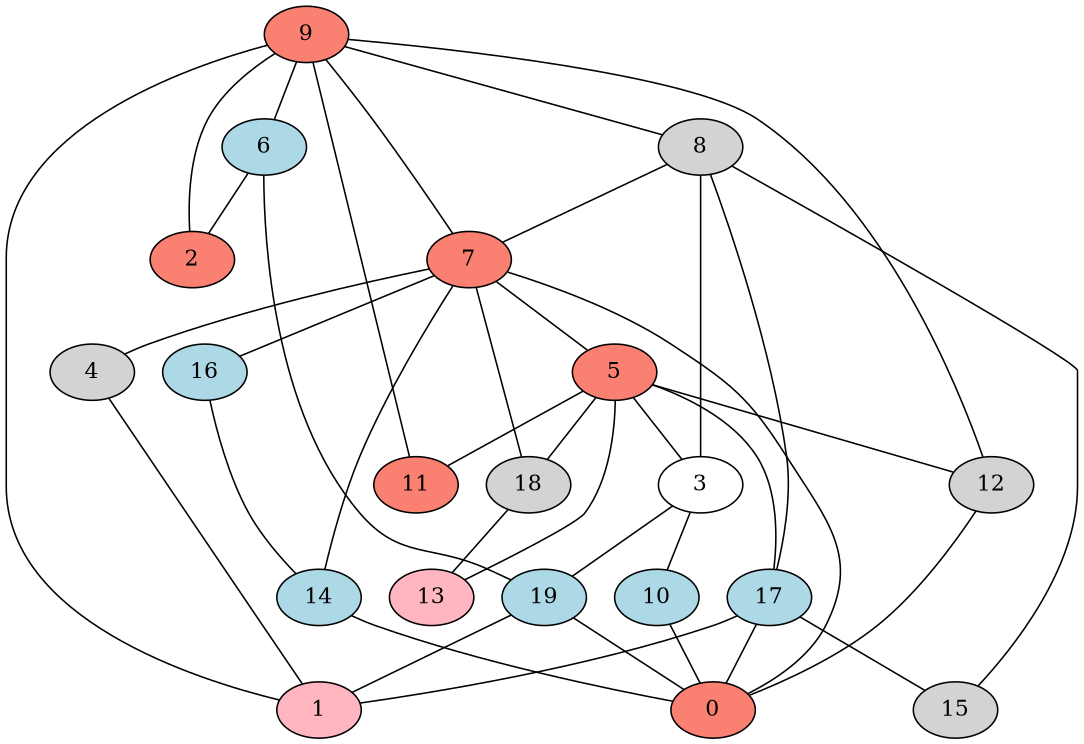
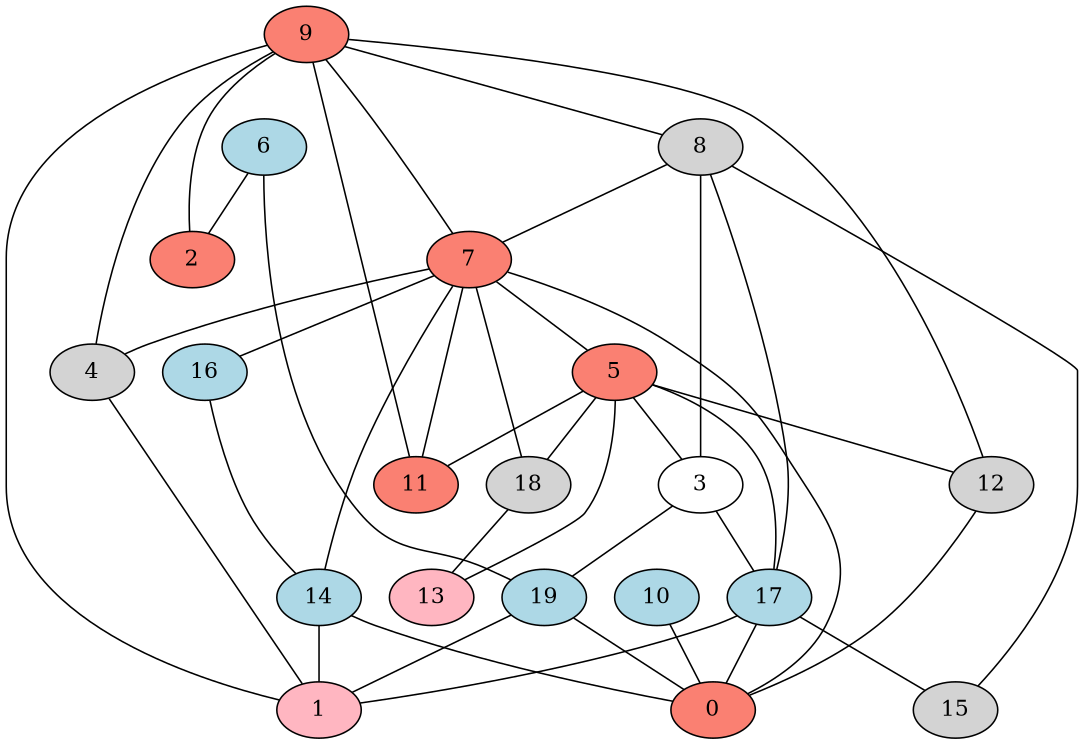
(286, 90) -> (149, 175)
none -> (443, 372)
(679, 541) -> (735, 541)
none -> (319, 654)
